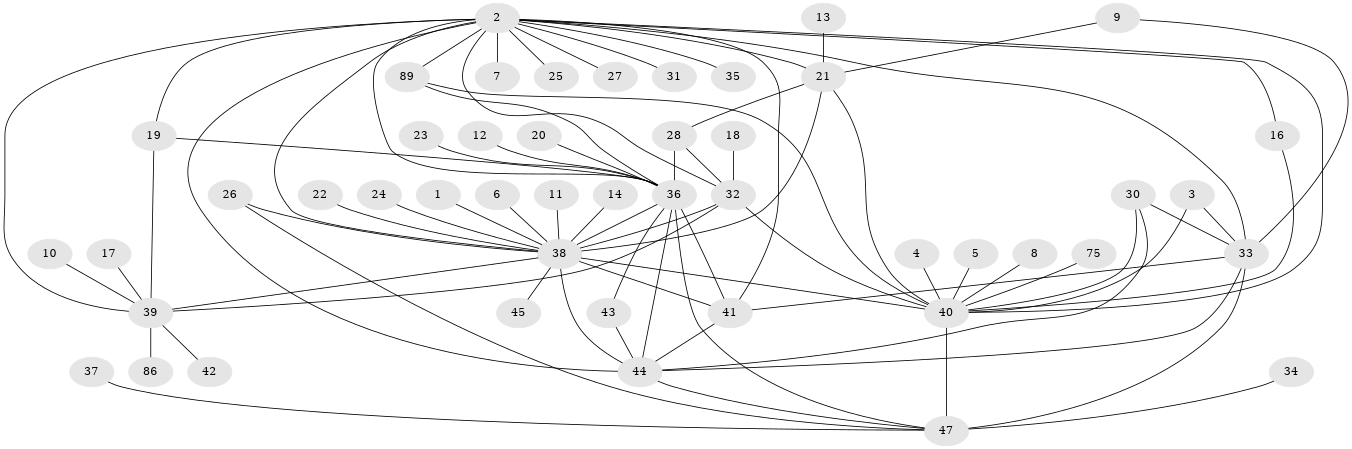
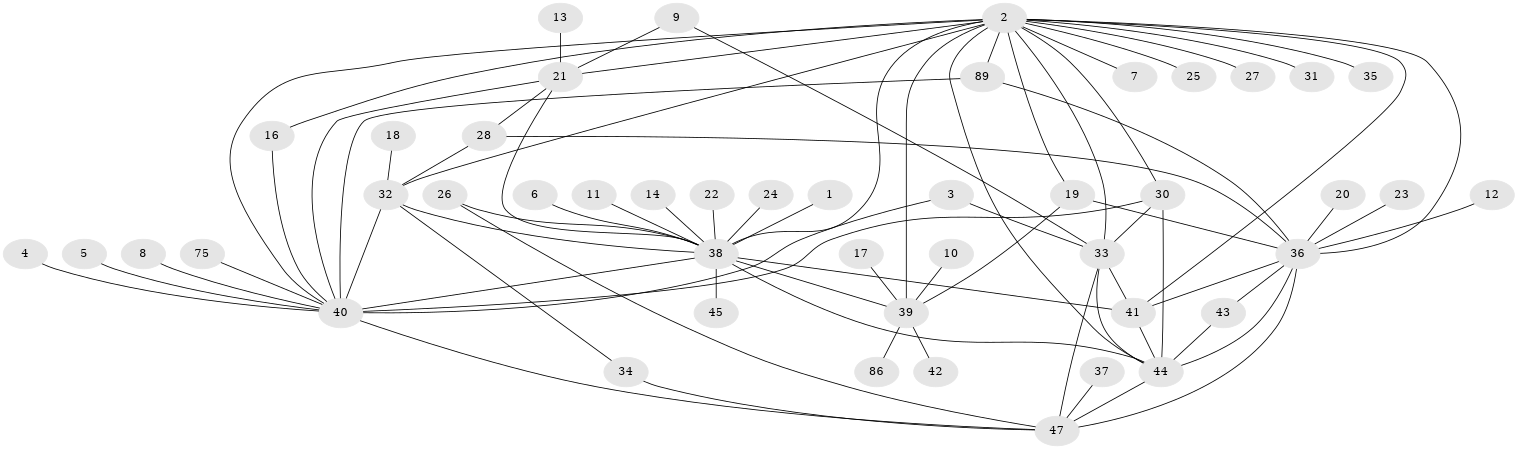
none -> (1099, 95)
(617, 225) -> none
(453, 290) -> (501, 280)
